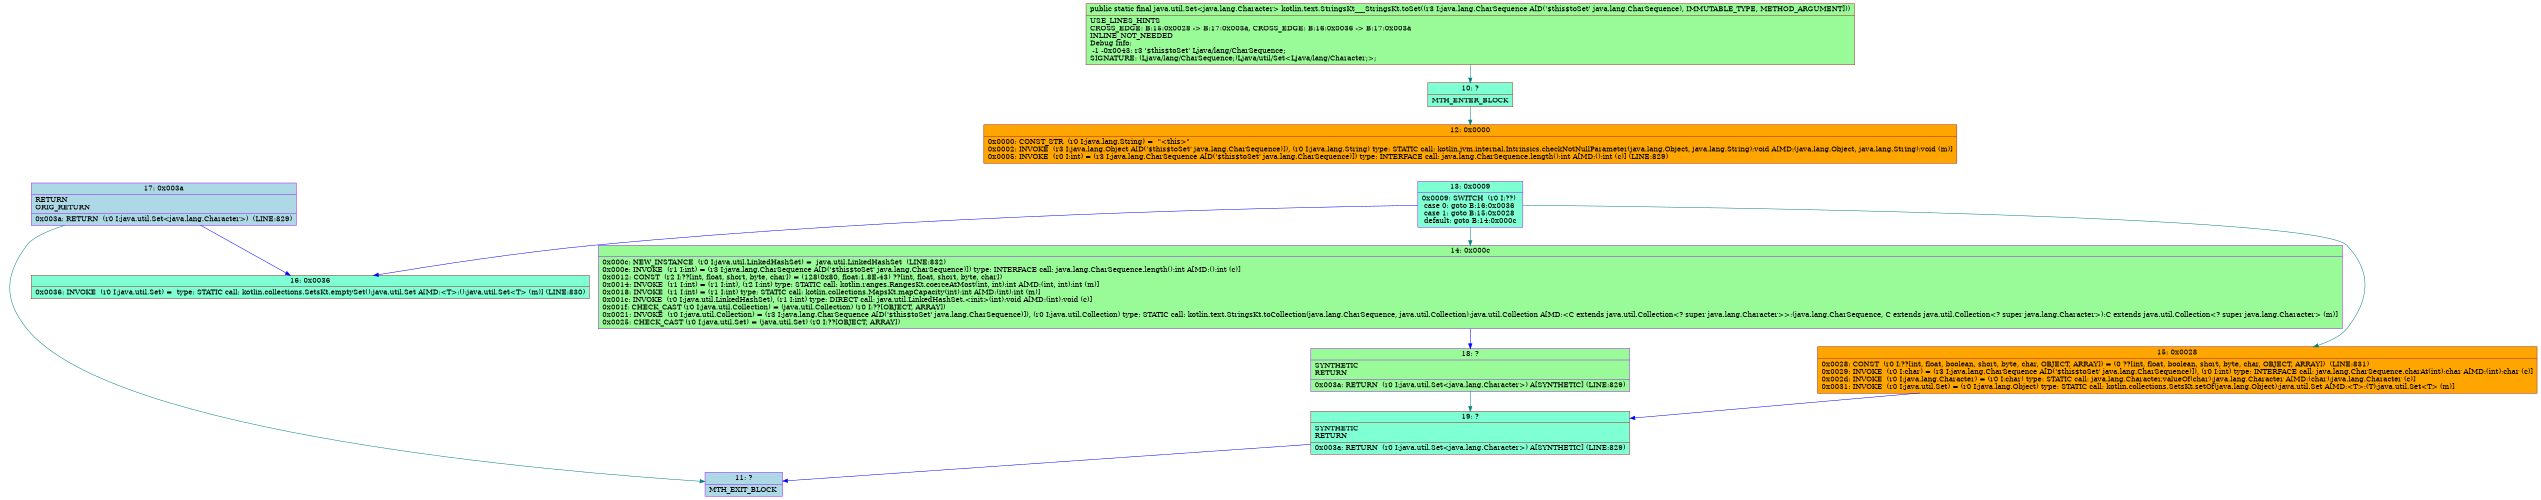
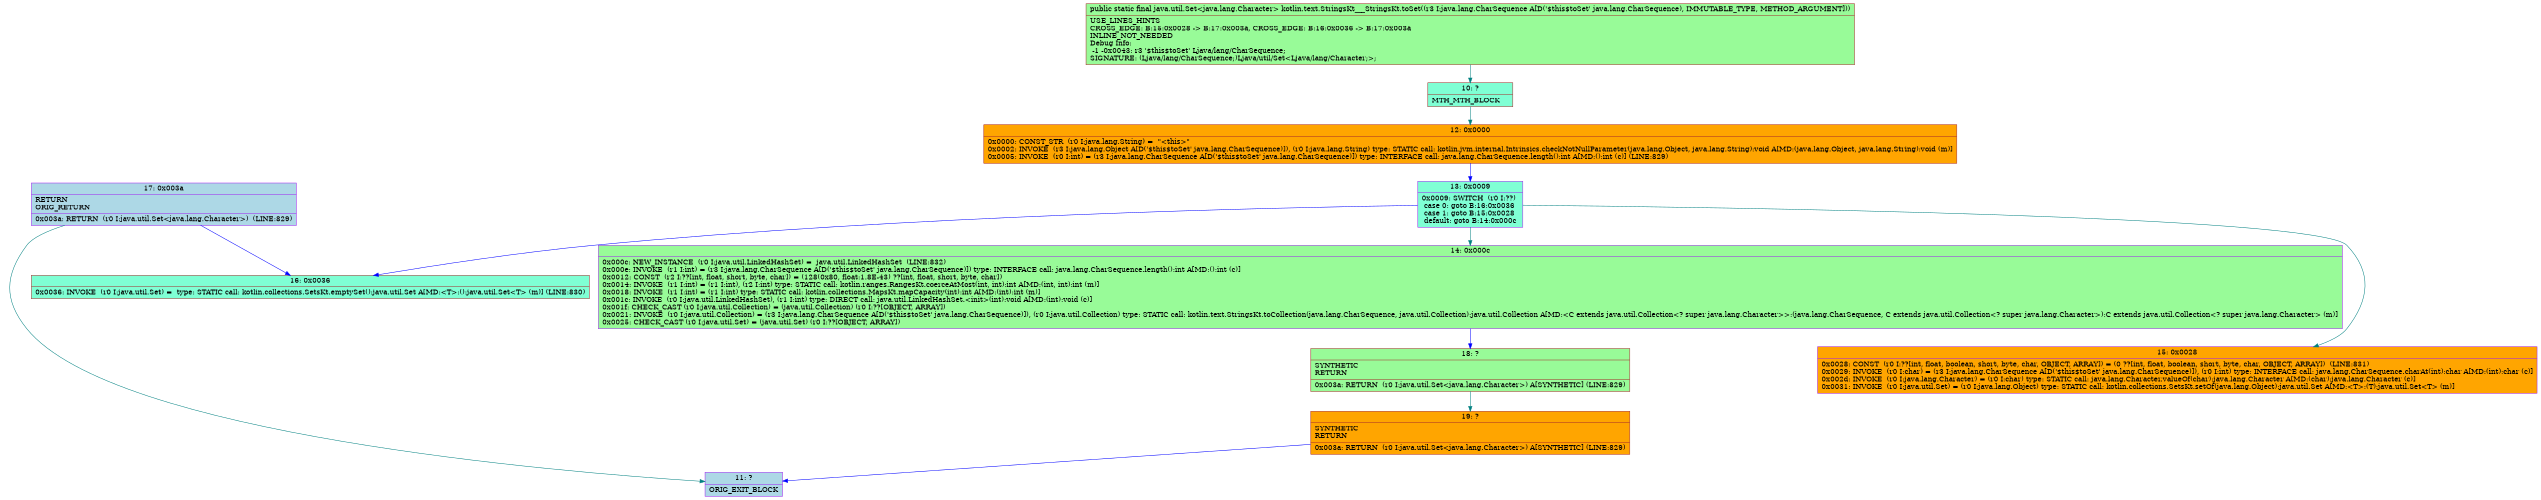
(1470, 100) -> (1466, 100)
none -> (1470, 170)
(1470, 370) -> (1470, 370)
(2177, 370) -> (2177, 370)
(1777, 405) -> none
(1470, 433) -> (1470, 433)
(743, 490) -> (744, 490)
